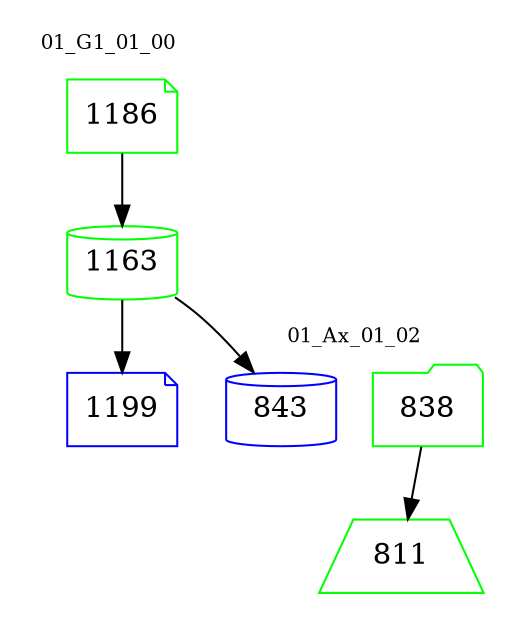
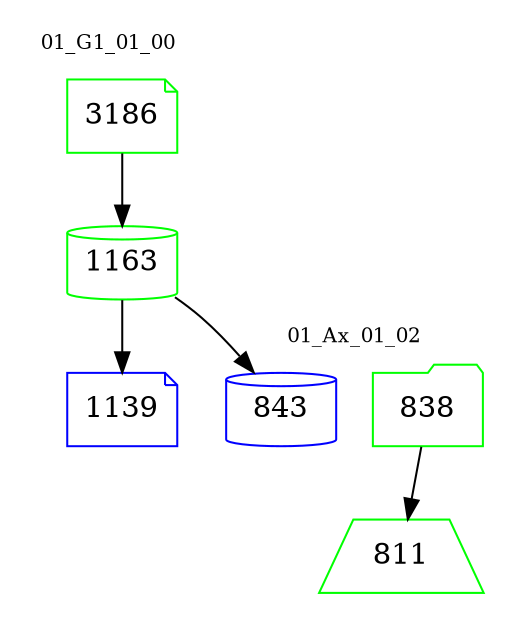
(122, 116) -> (122, 116)
(122, 410) -> (122, 410)
